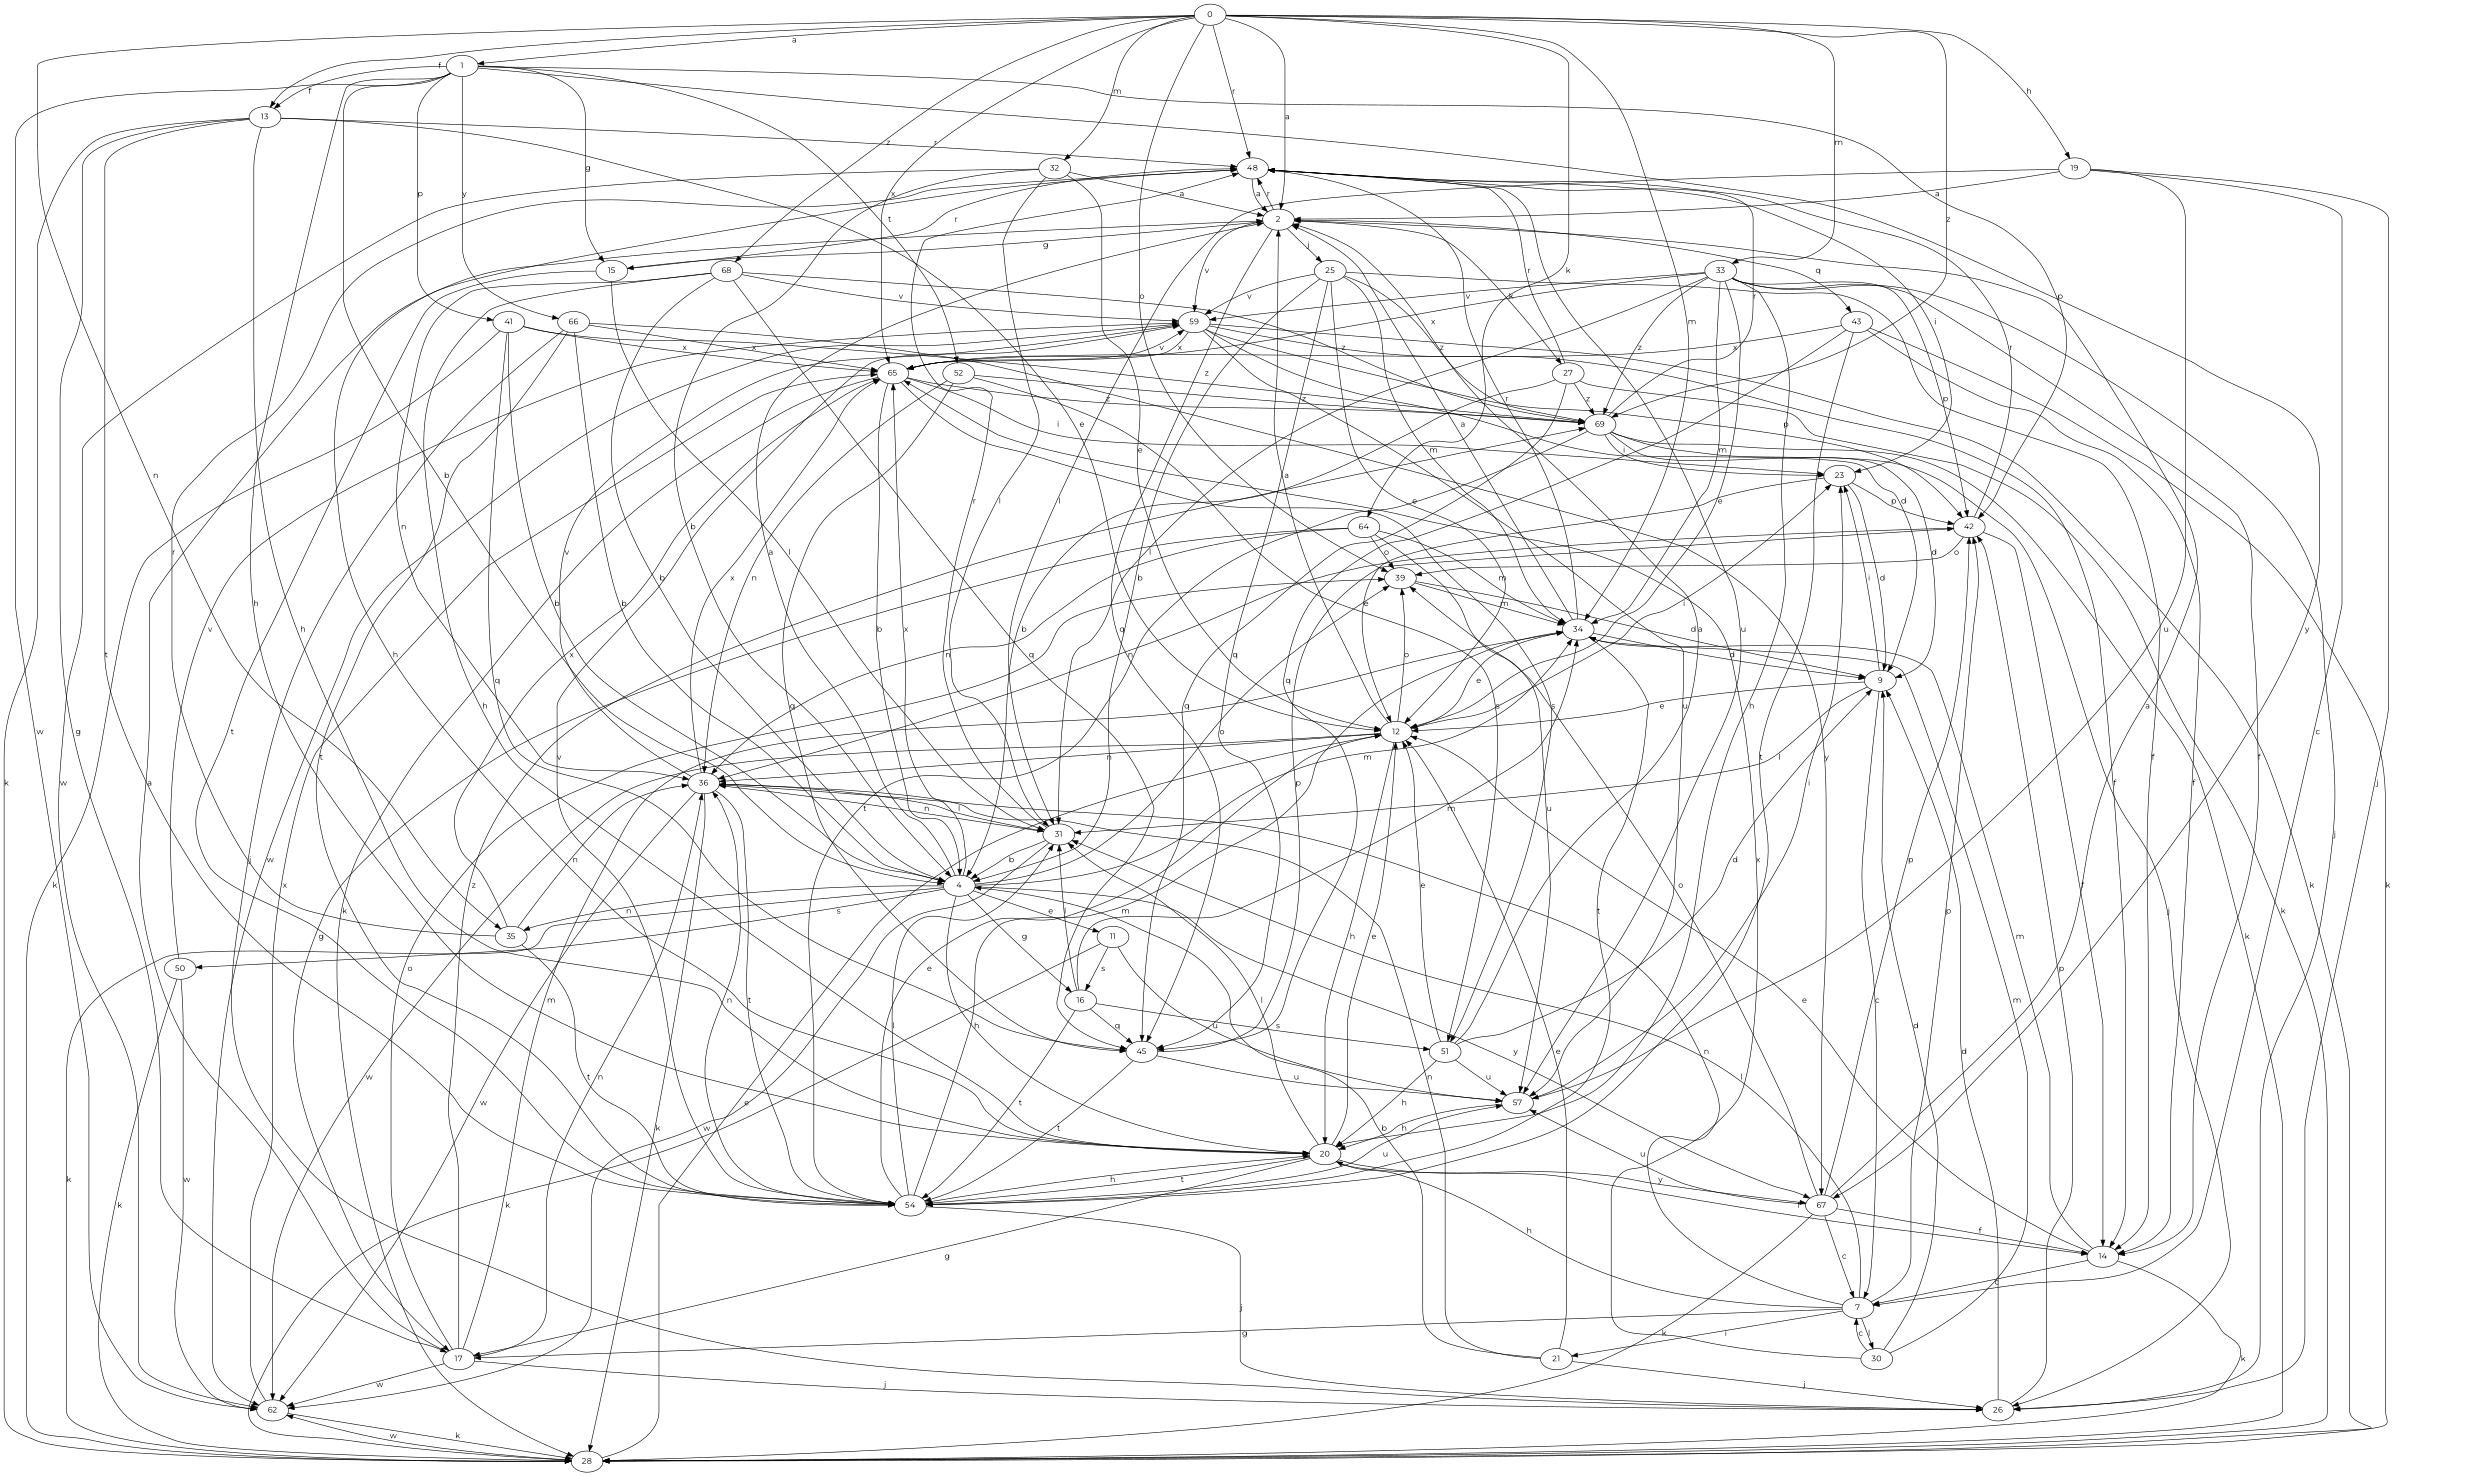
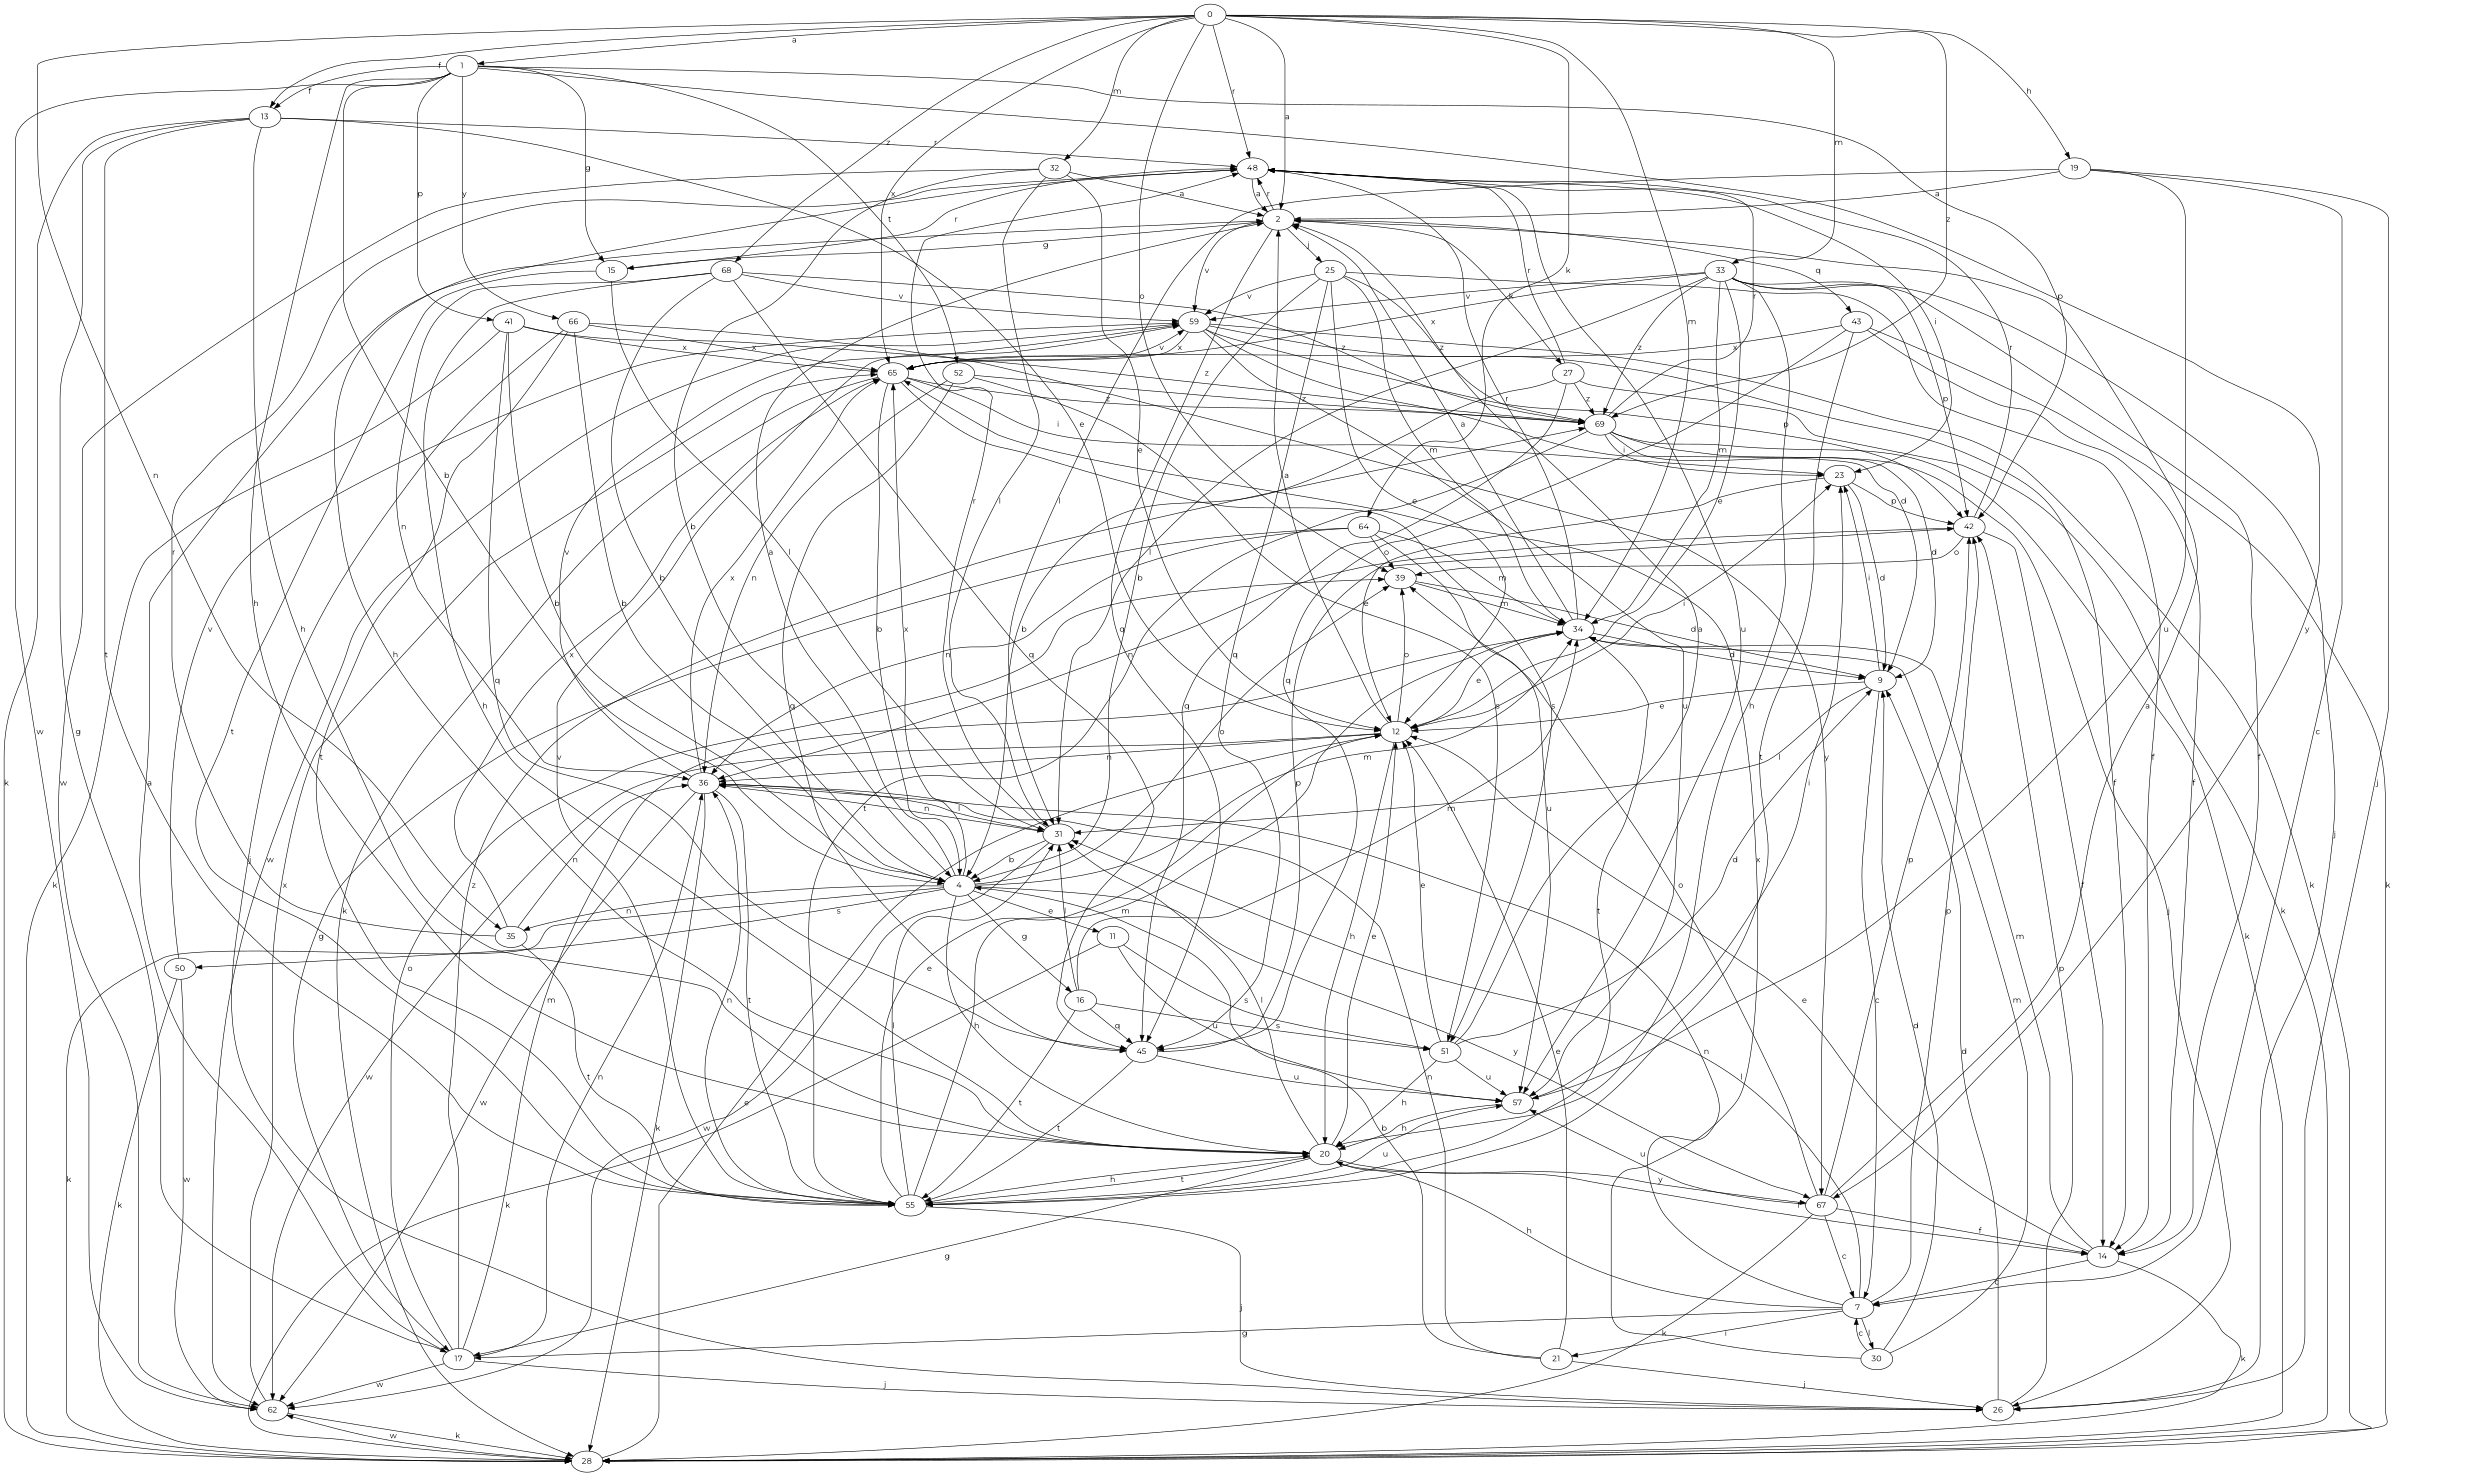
(1098, 966) -> (1258, 1015)
(910, 1205) -> (910, 1205)
